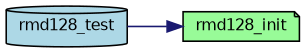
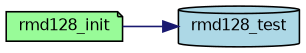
(147, 26) -> (143, 26)
